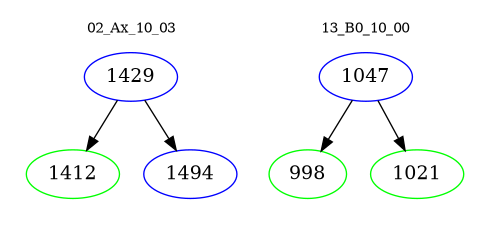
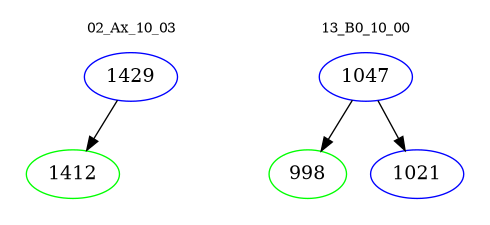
(190, 174) -> none
(417, 174) -> (417, 174)
